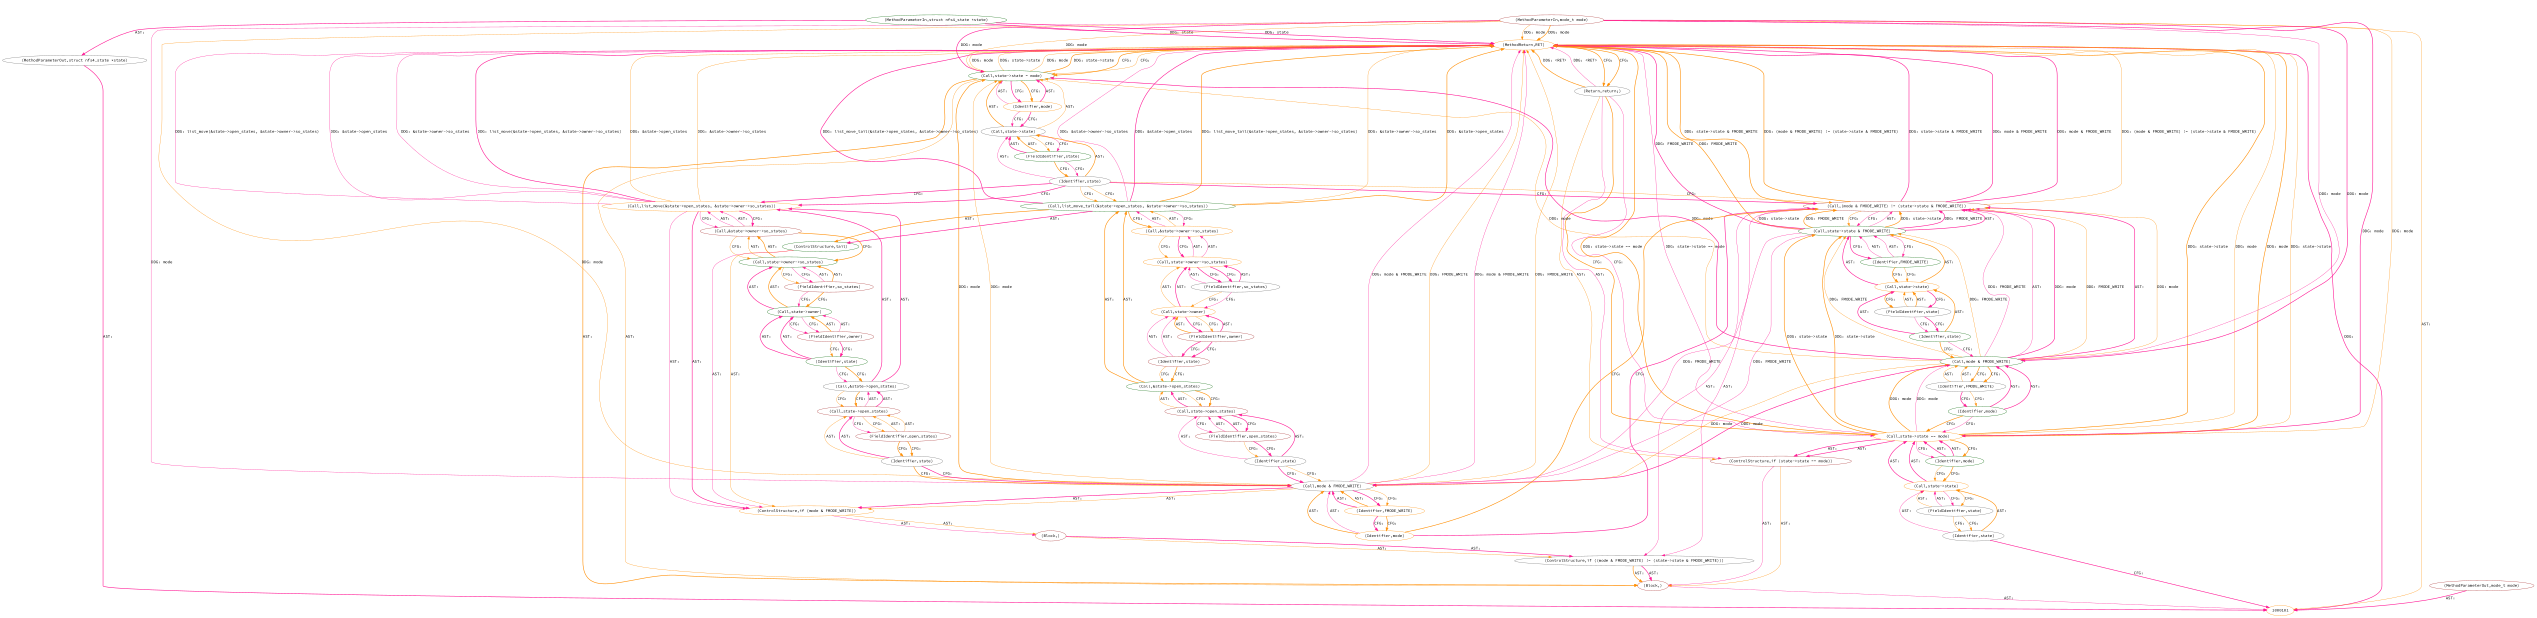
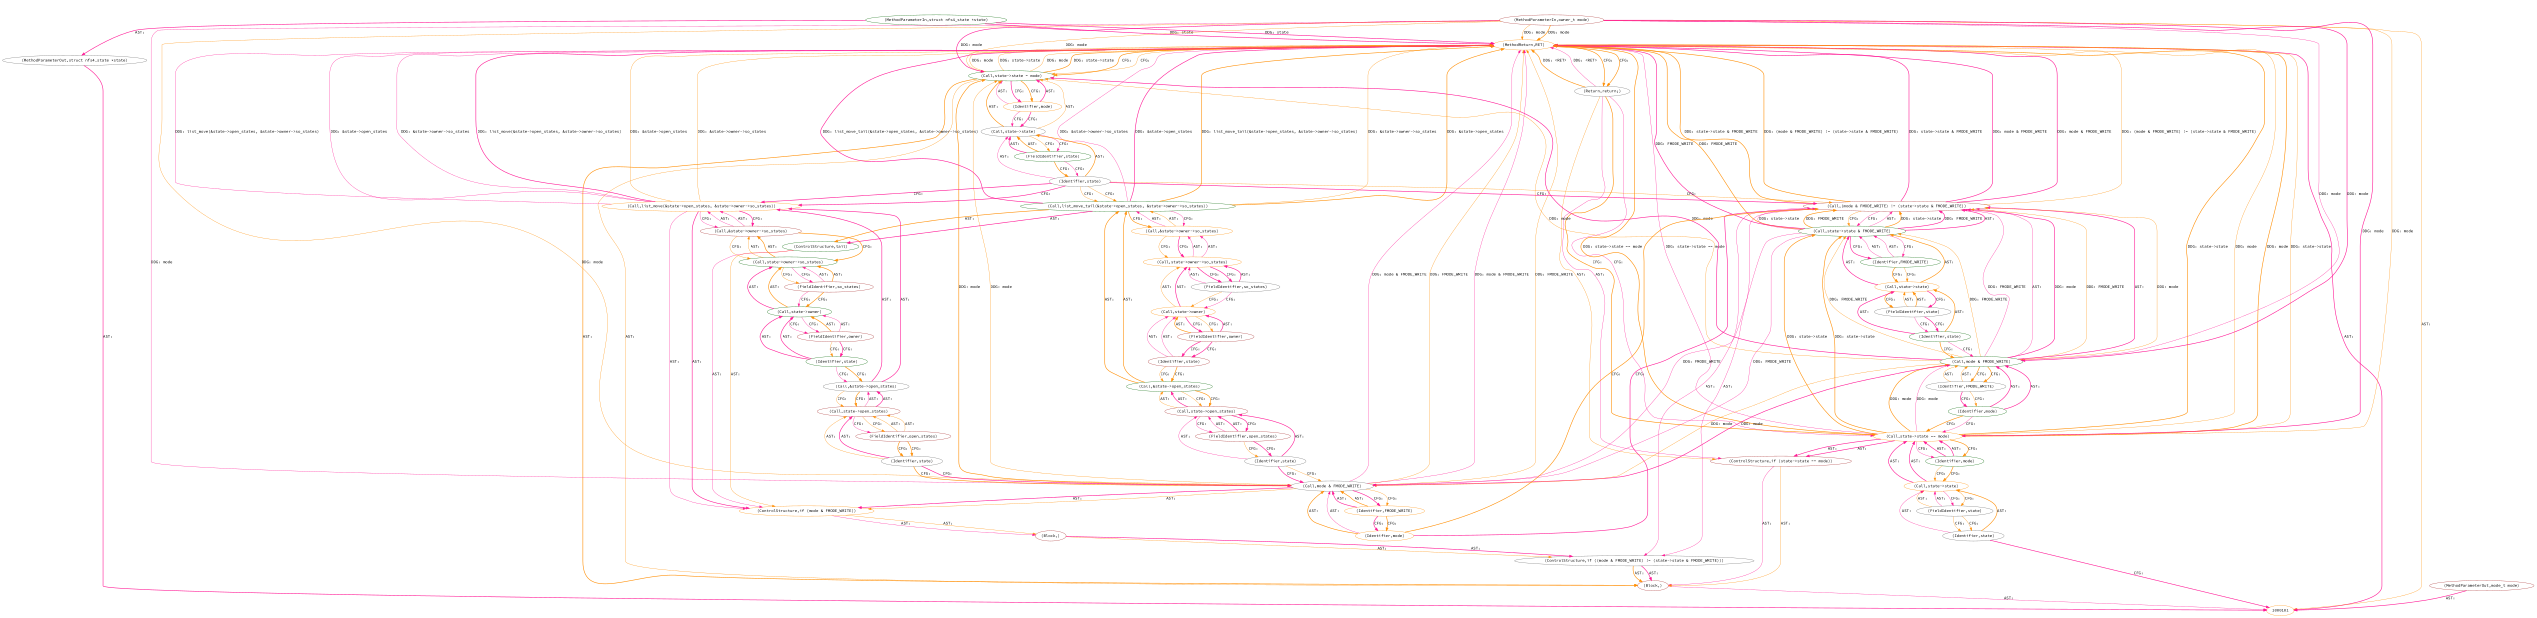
(1552, 20) -> (1552, 20)
(2350, 337) -> (2350, 337)
